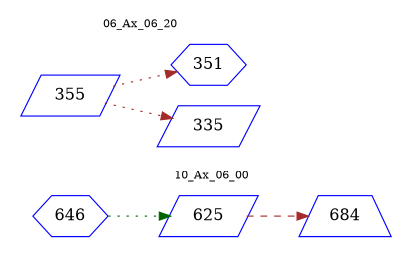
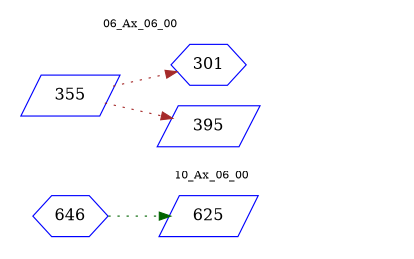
(140, 24) -> (140, 24)
(209, 65) -> (209, 65)
(209, 126) -> (209, 126)
(345, 216) -> none
